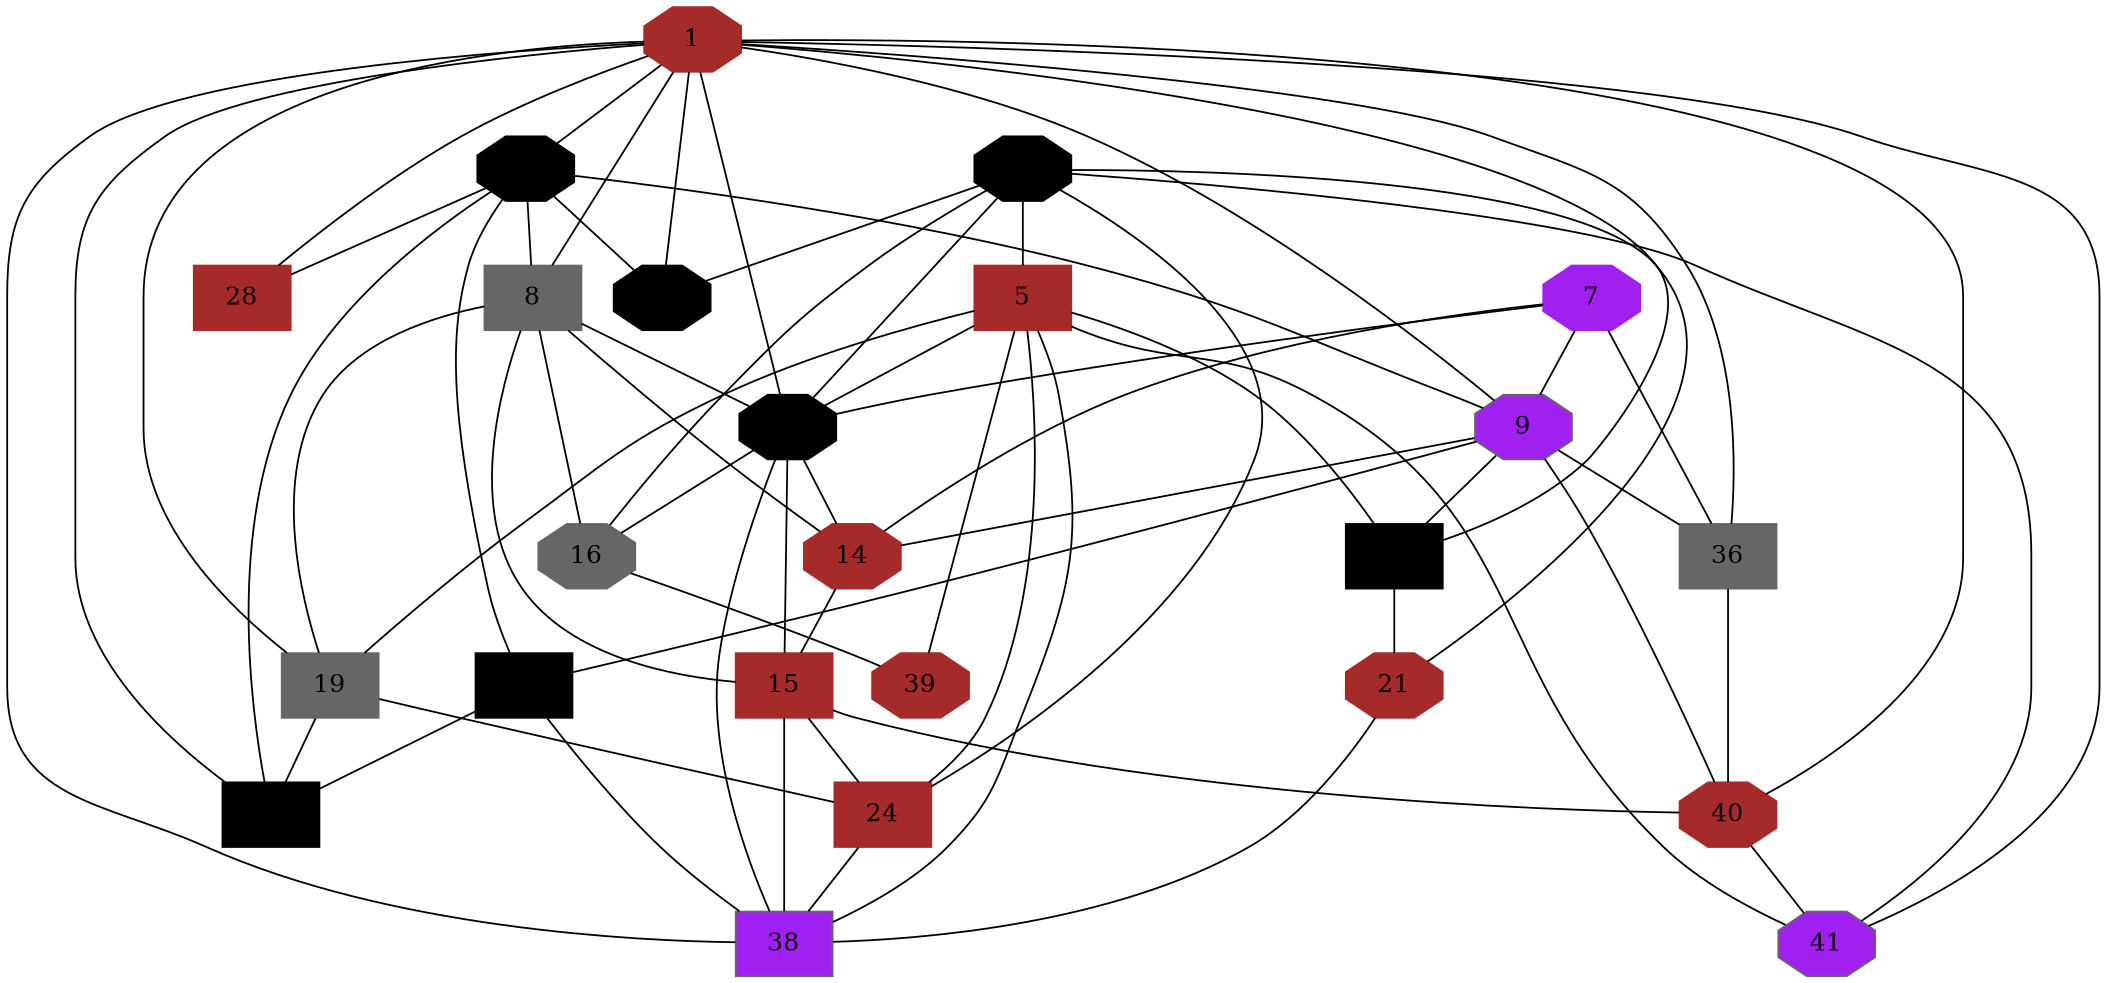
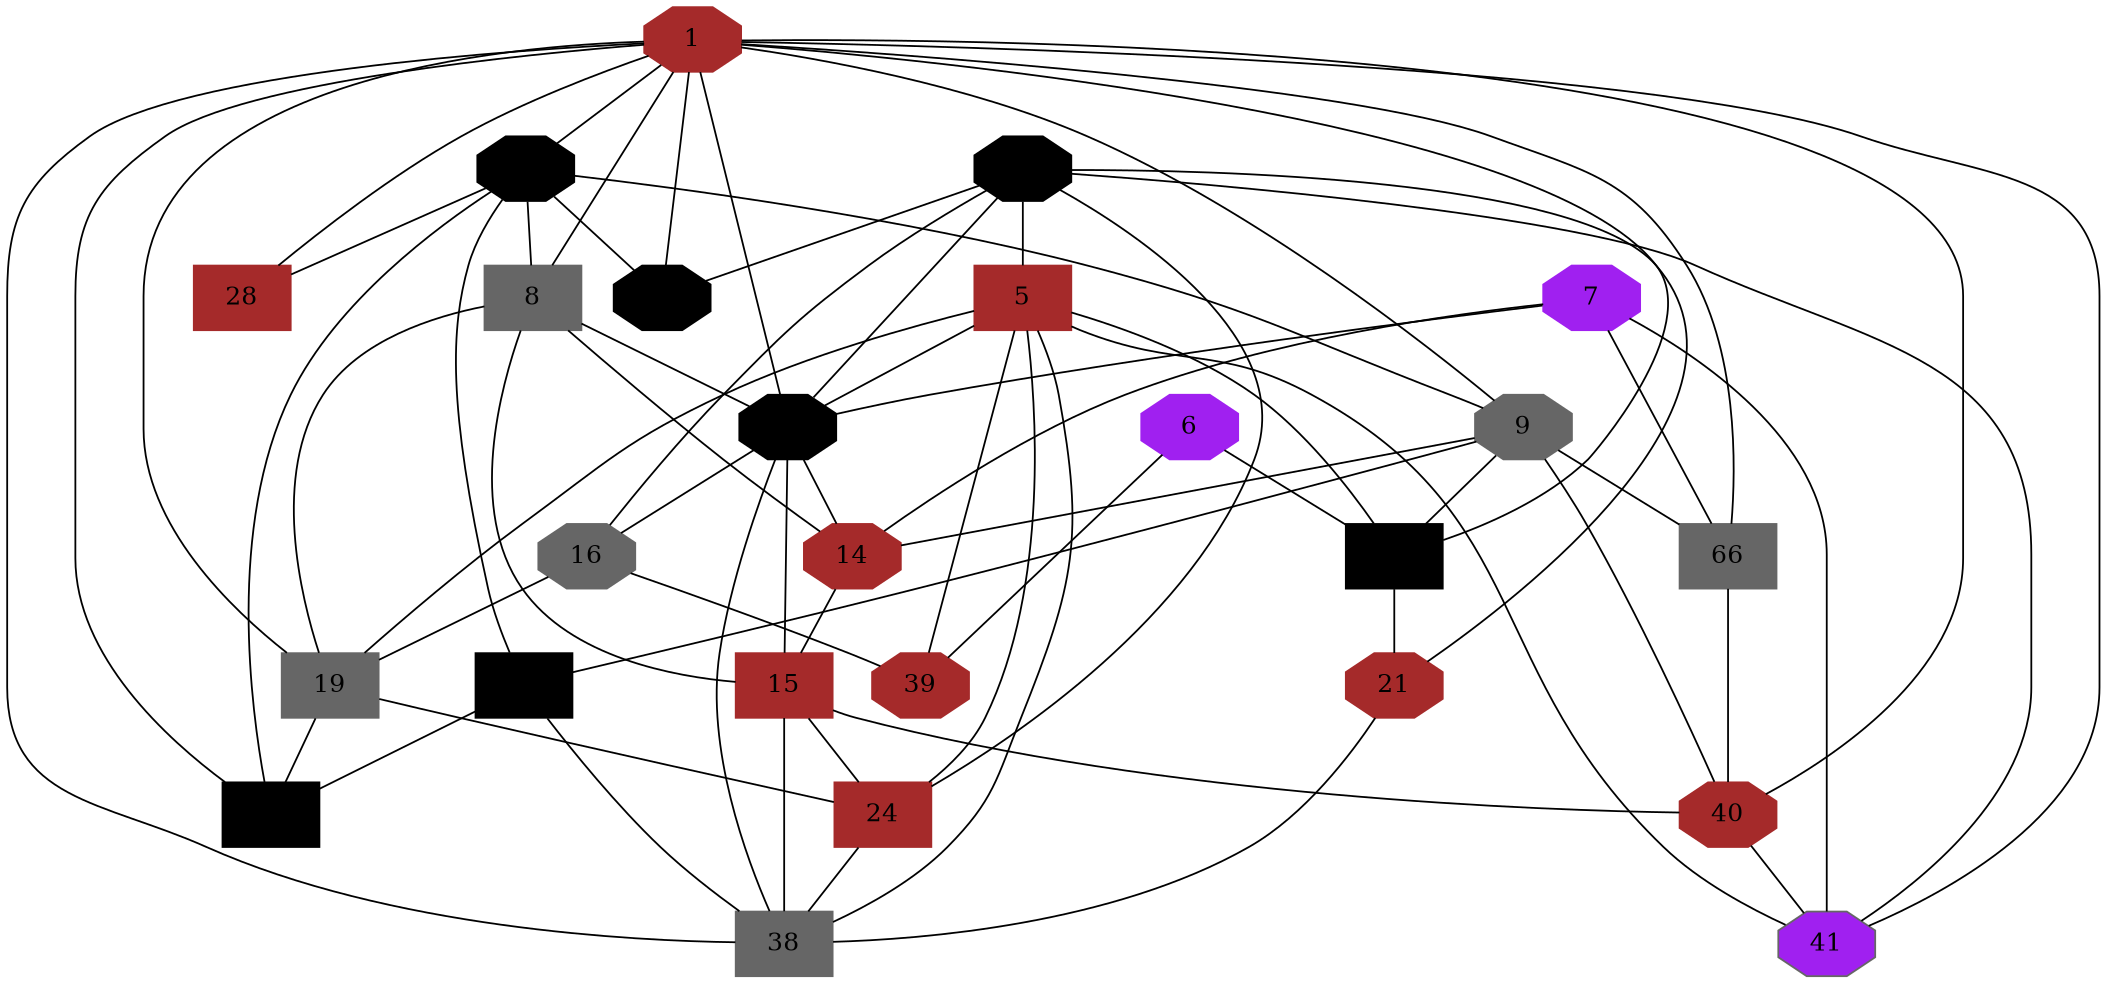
(1557, 363) -> (1827, 572)
(560, 427) -> (464, 618)
none -> (1190, 427)
(1523, 427) -> (1523, 427)
(1728, 556) -> (1728, 556)
(784, 944) -> (784, 944)
